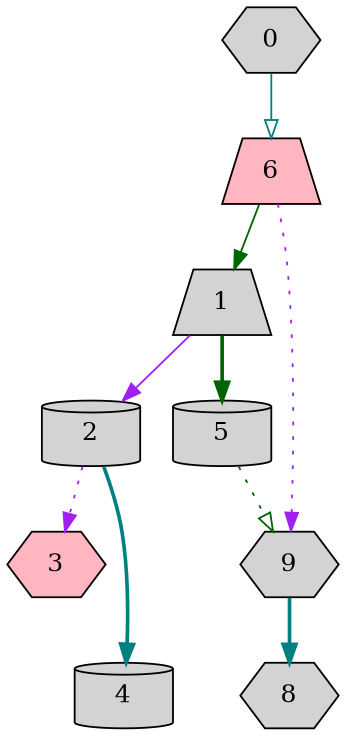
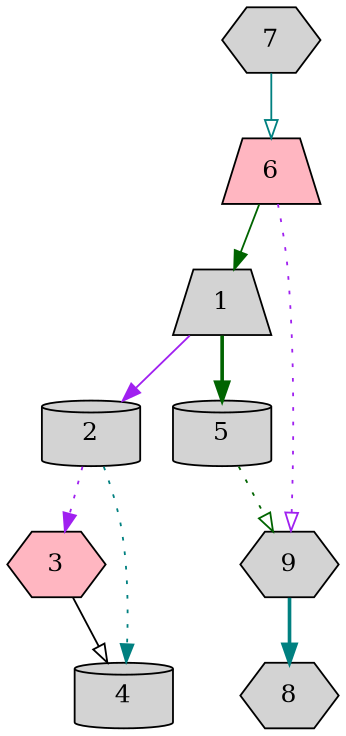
(271, 40) -> (271, 40)
(292, 358) -> (292, 358)
(125, 554) -> (125, 554)
none -> (86, 622)
